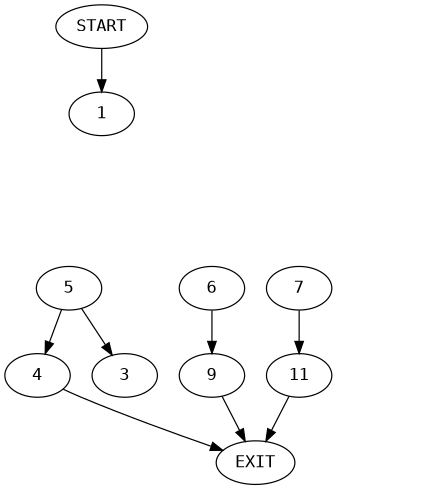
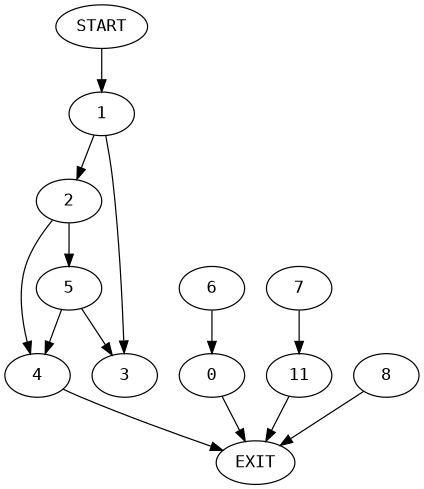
none -> (69, 201)
none -> (118, 238)
(212, 375) -> (212, 375)
none -> (386, 375)
